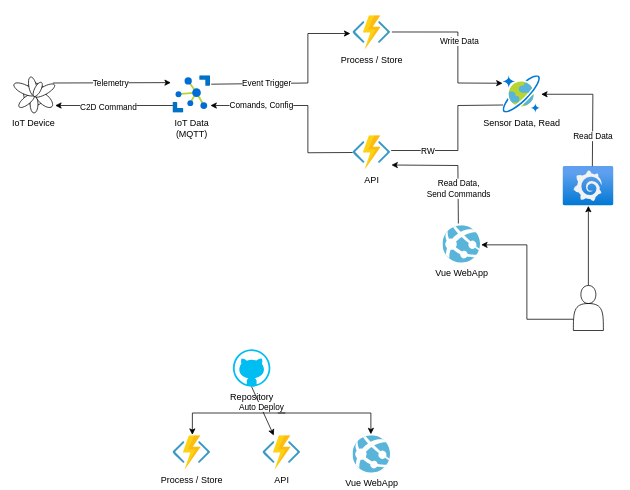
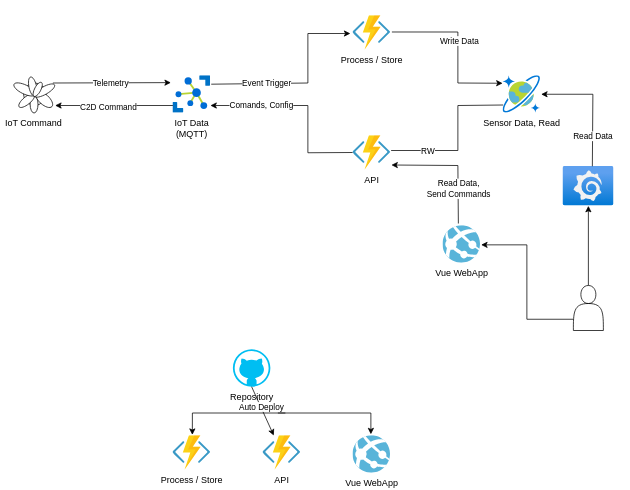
(34, 124) -> (34, 124)
